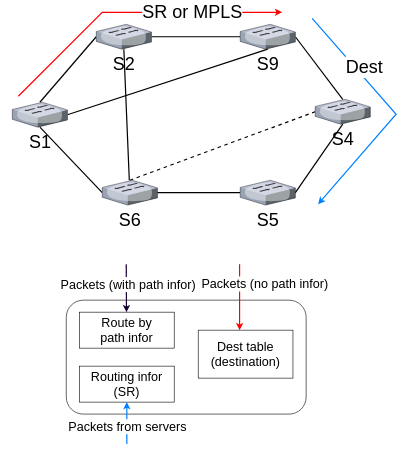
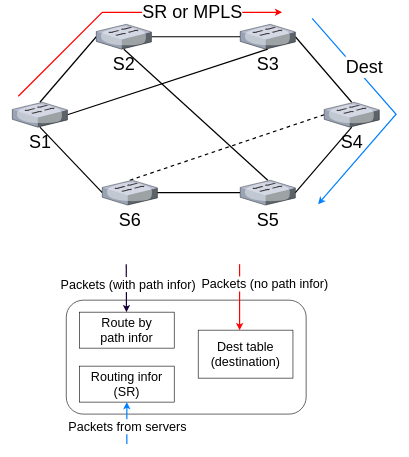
(268, 58) -> (268, 58)
(343, 112) -> (352, 115)
(127, 114) -> (195, 114)
